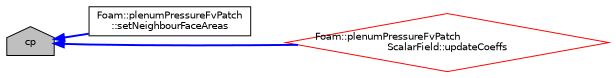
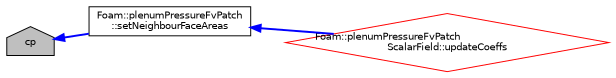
(181, 45) -> (297, 31)
